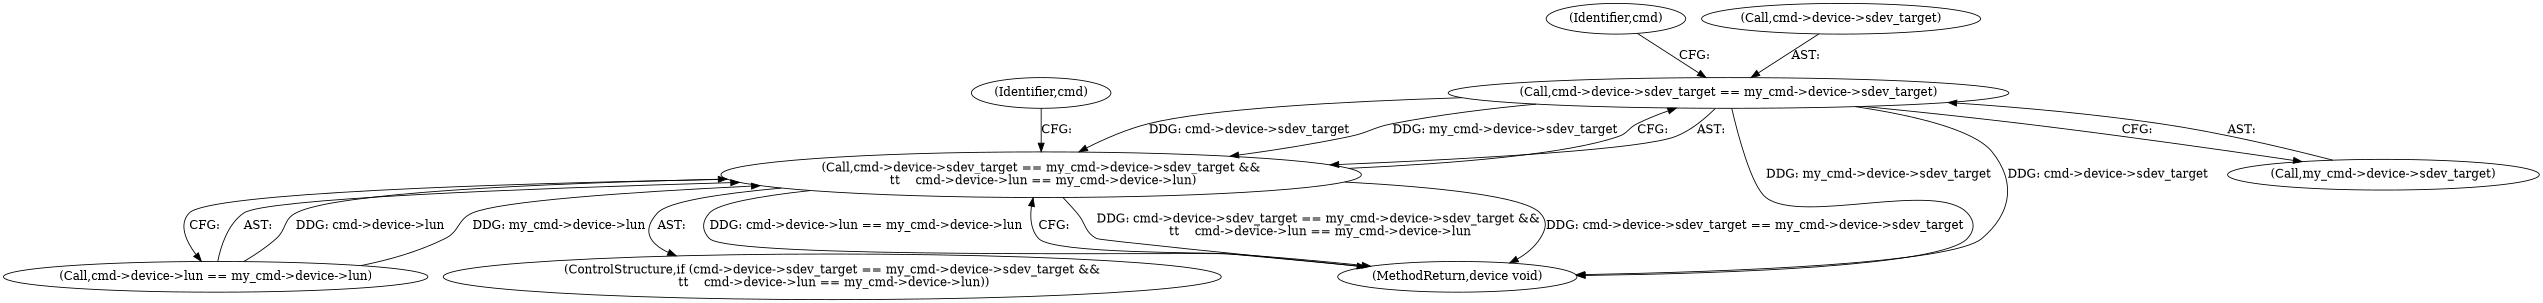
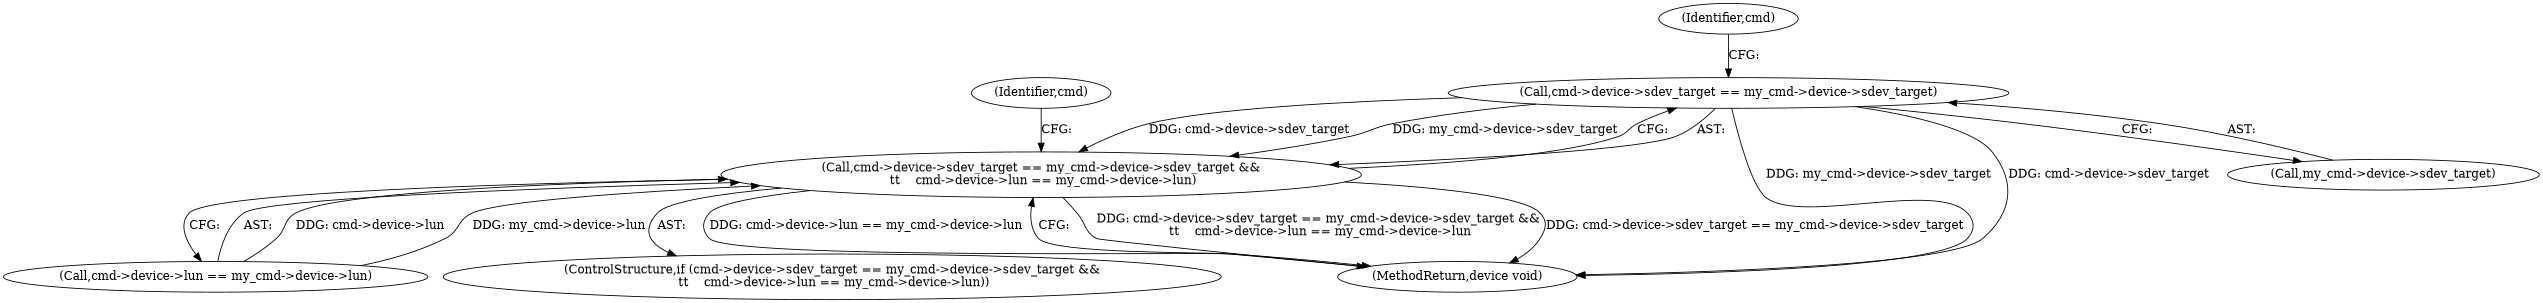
(1841, 19) -> none
